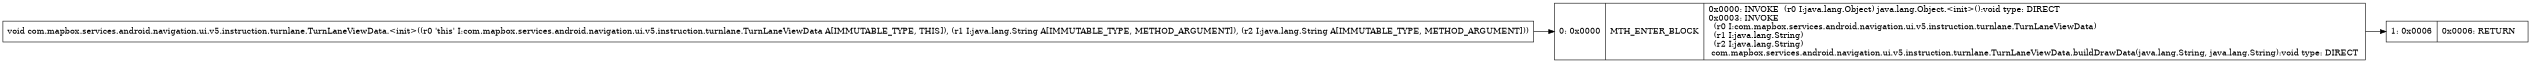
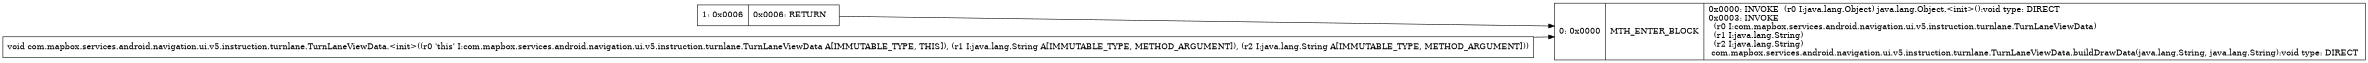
(2373, 32) -> (1194, 21)
